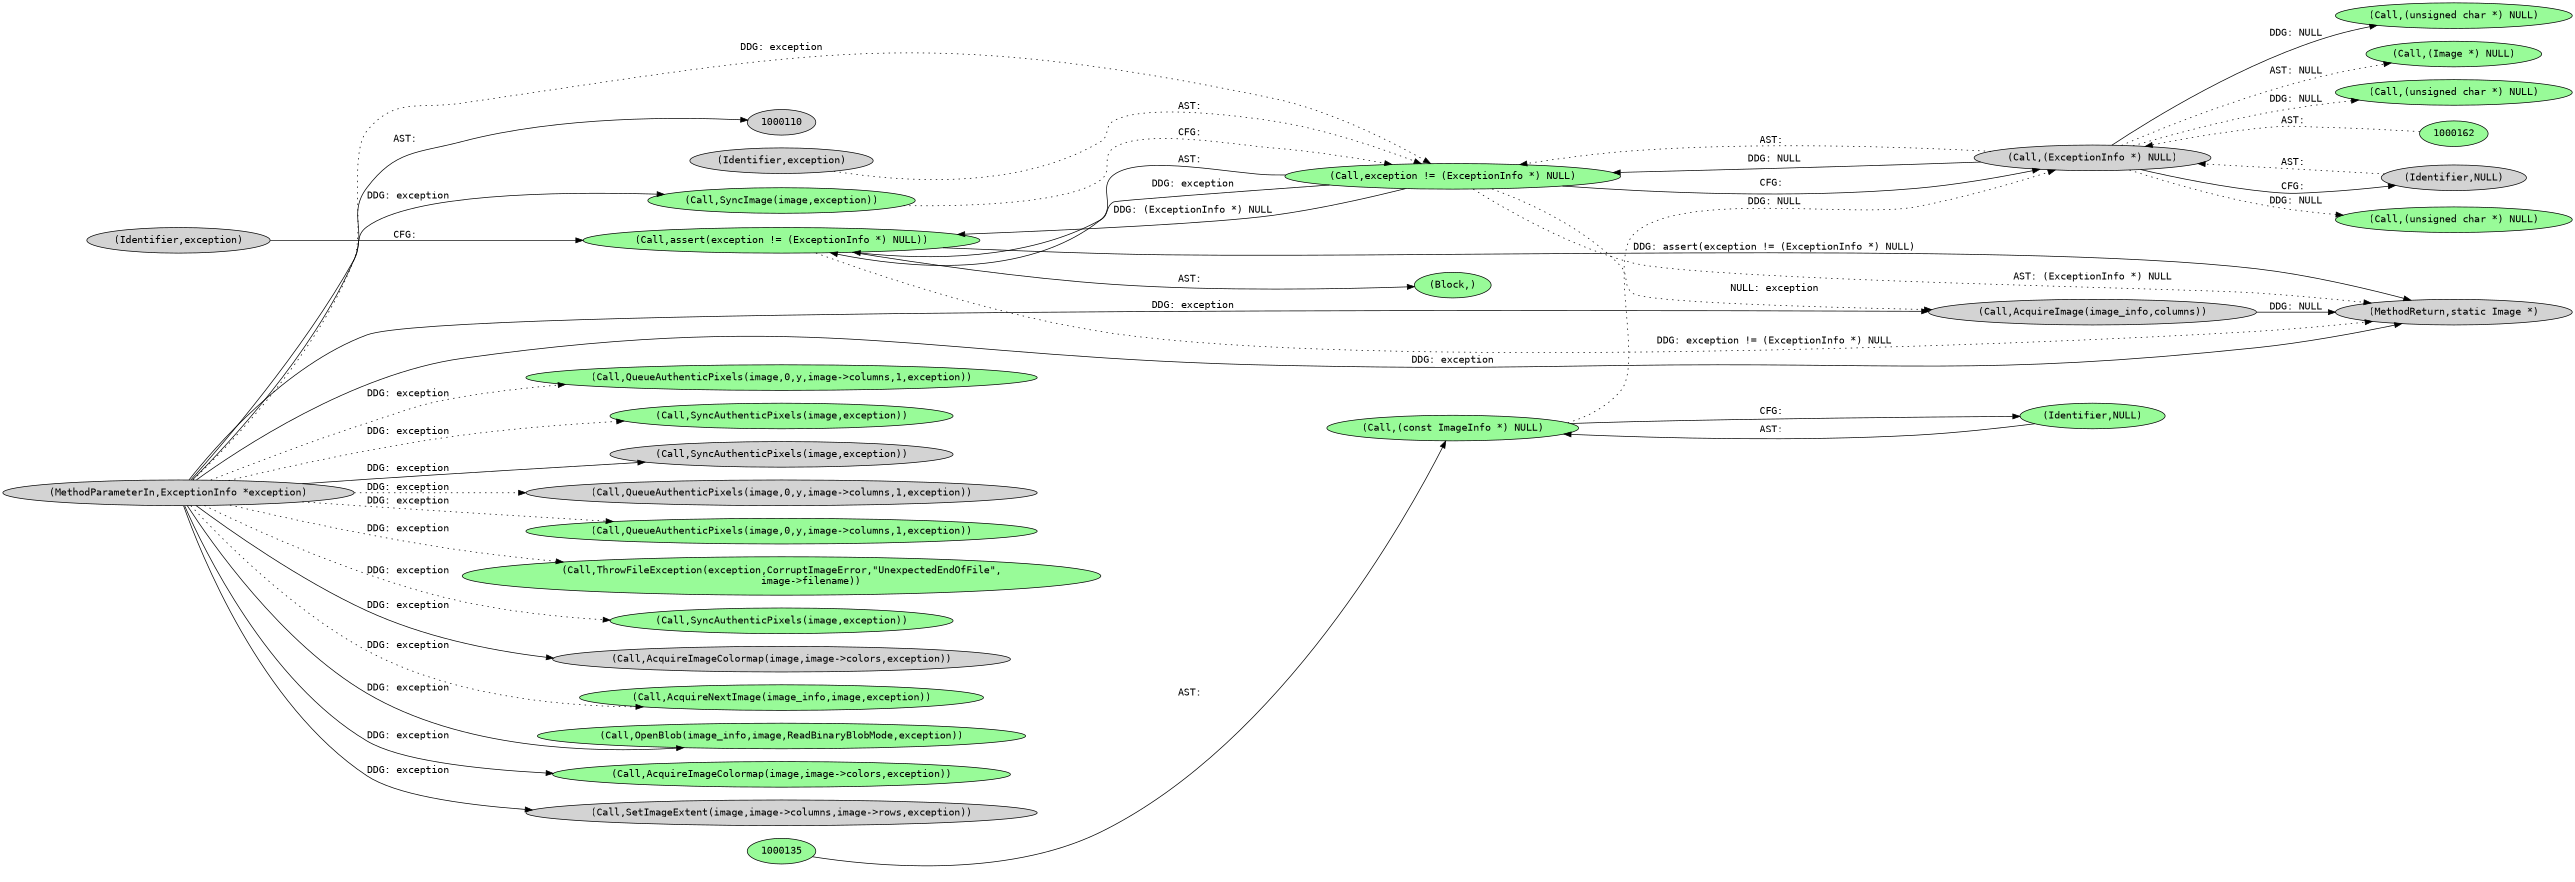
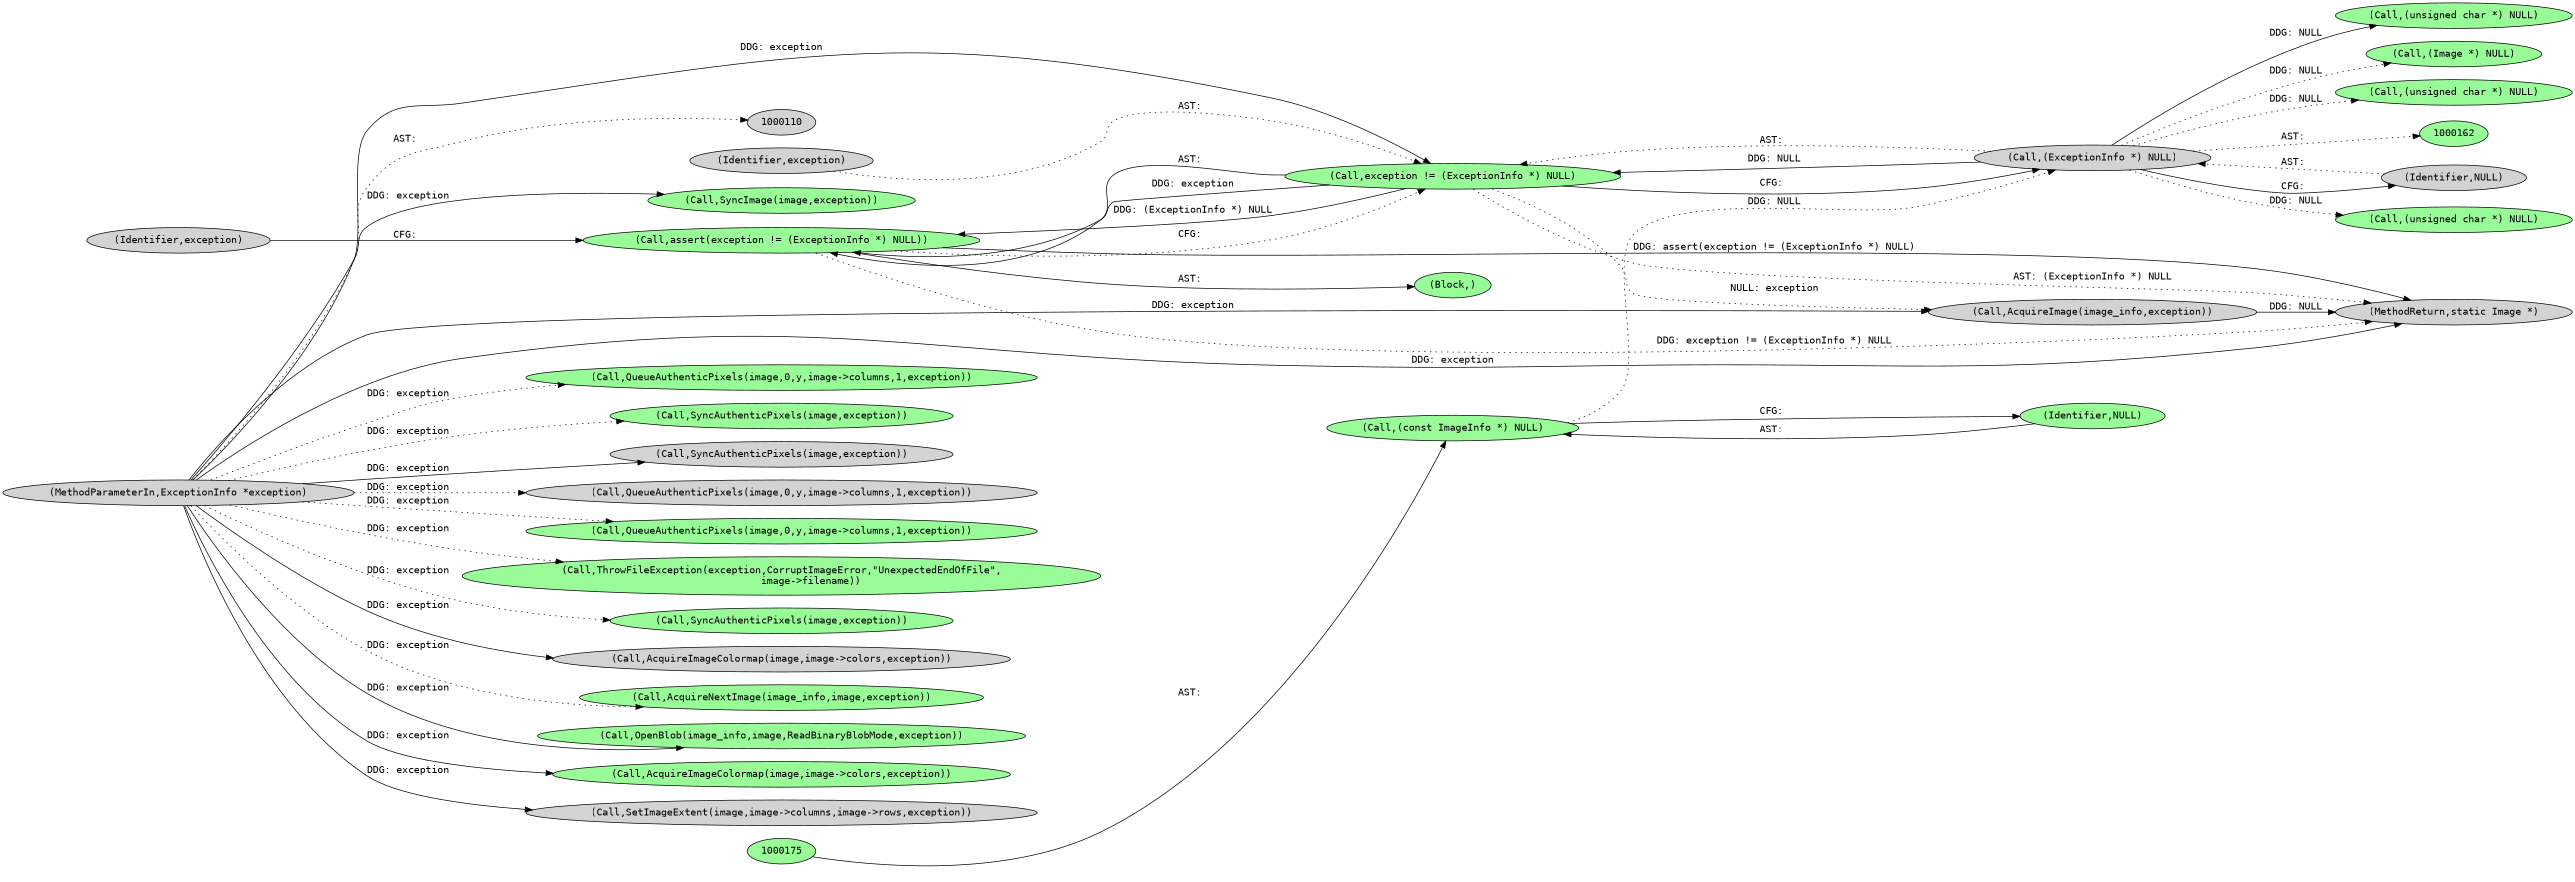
(696, 69) -> (696, 69)
(2296, 71) -> (2296, 71)
(2286, 126) -> (2303, 144)
(1131, 142) -> (1188, 250)
(380, 173) -> (380, 173)
(2093, 312) -> (2093, 312)
(782, 851) -> (782, 851)
